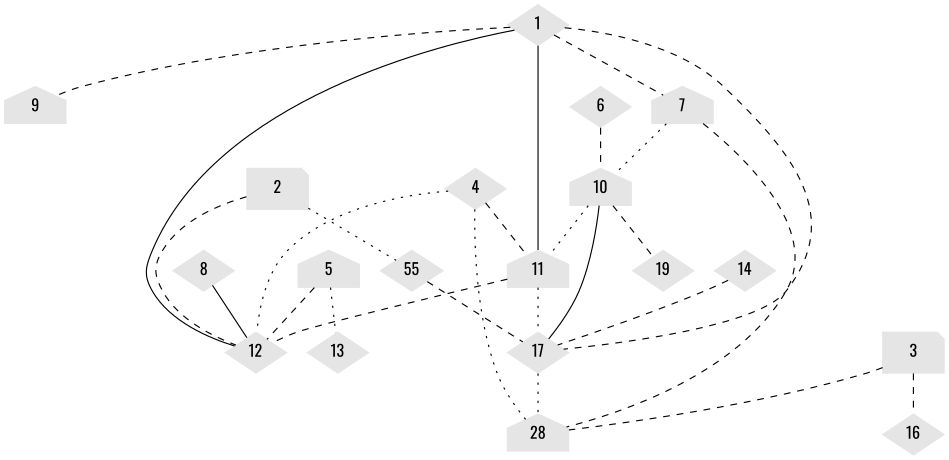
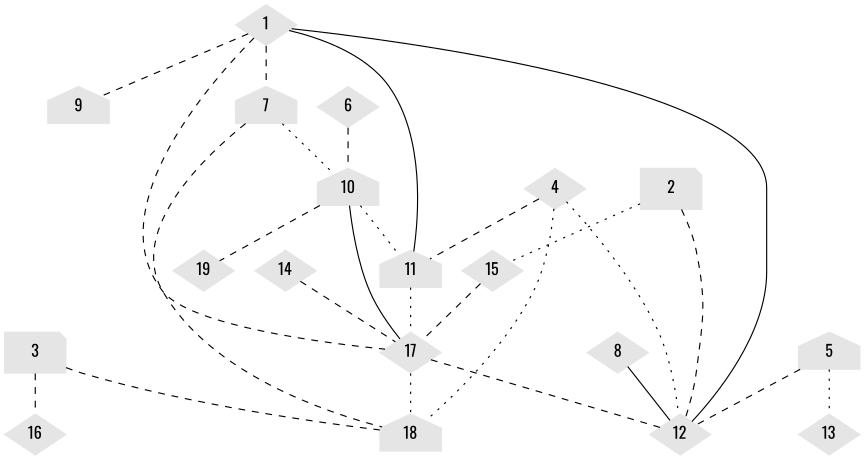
(412, 271) -> (493, 271)
(389, 308) -> (545, 394)
(538, 435) -> (411, 435)
